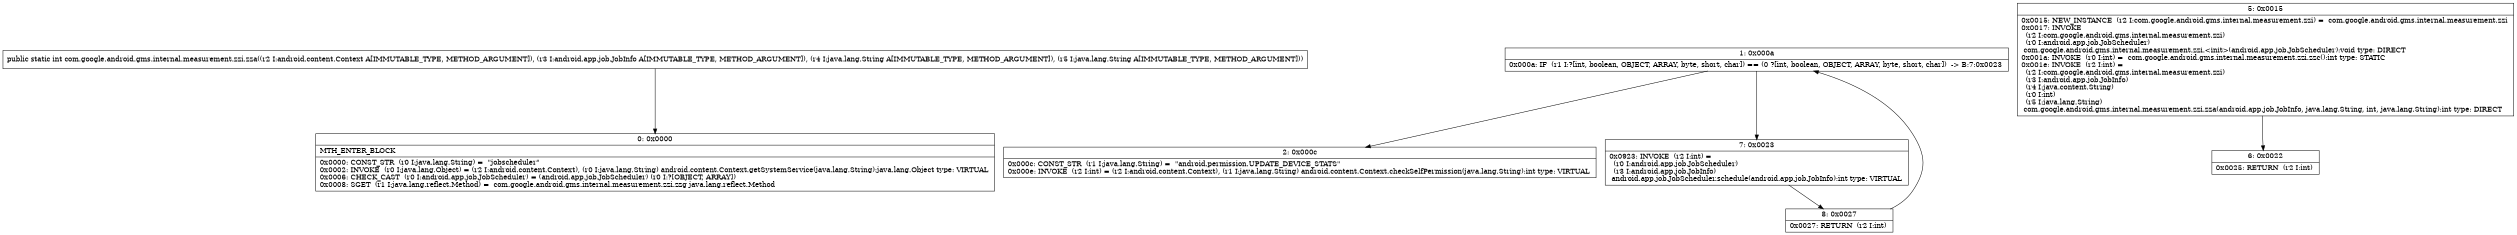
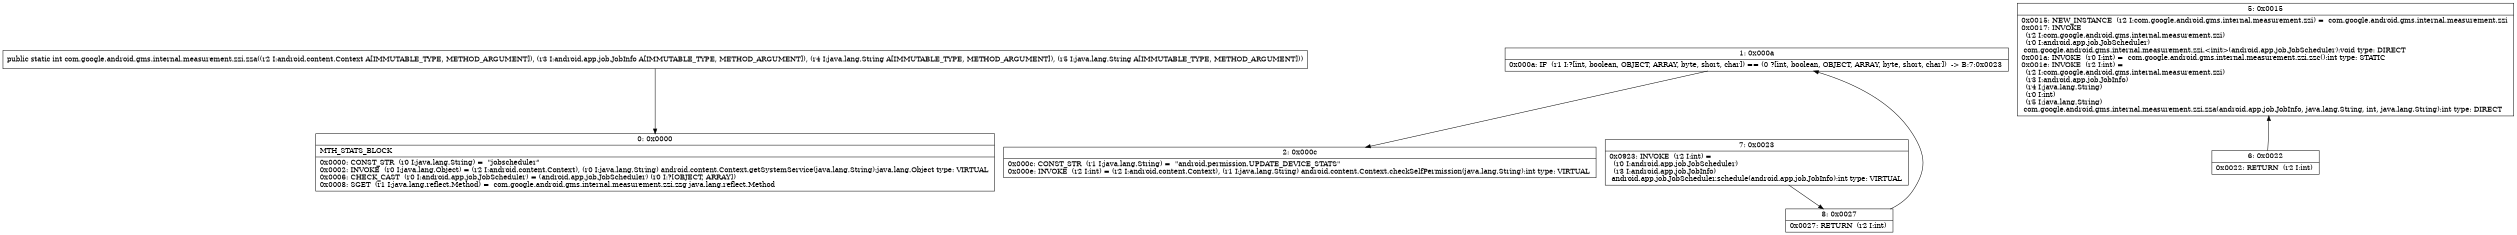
(2068, 88) -> (2062, 88)
(1757, 103) -> none
(2262, 131) -> (2268, 136)
(358, 151) -> (356, 151)
(2266, 168) -> (2266, 168)
